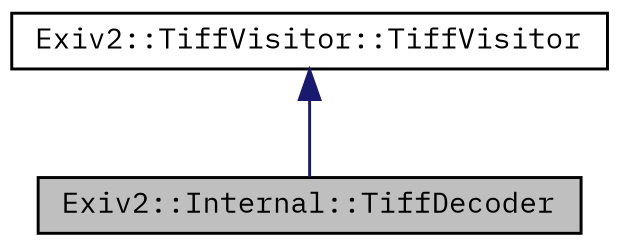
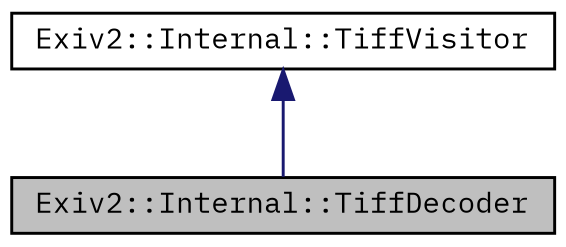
(310, 41) -> (283, 41)
